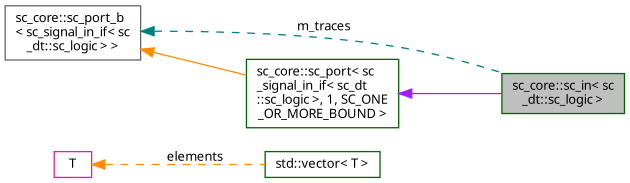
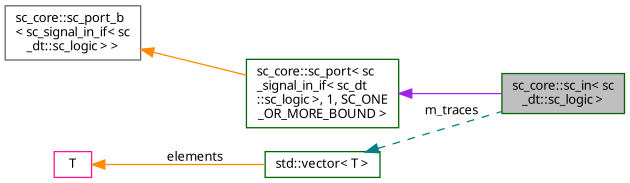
(332, 39) -> (440, 130)
(185, 165) -> (185, 165)
